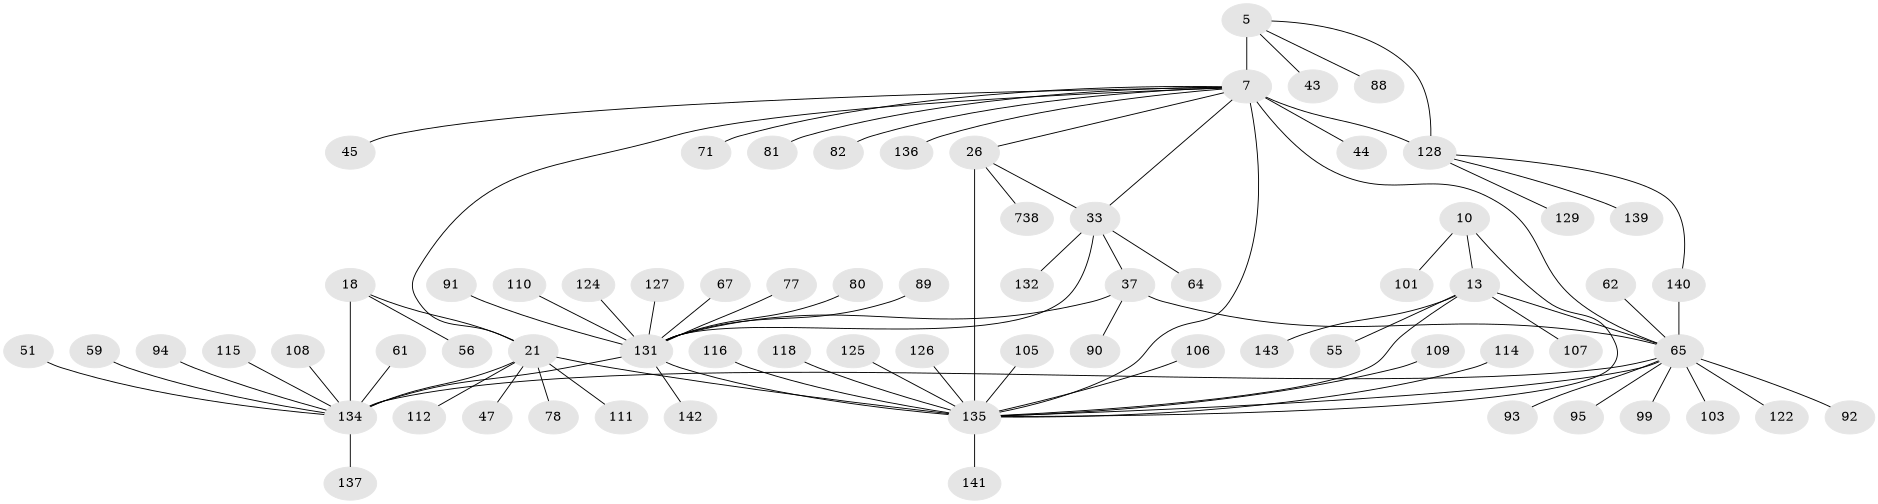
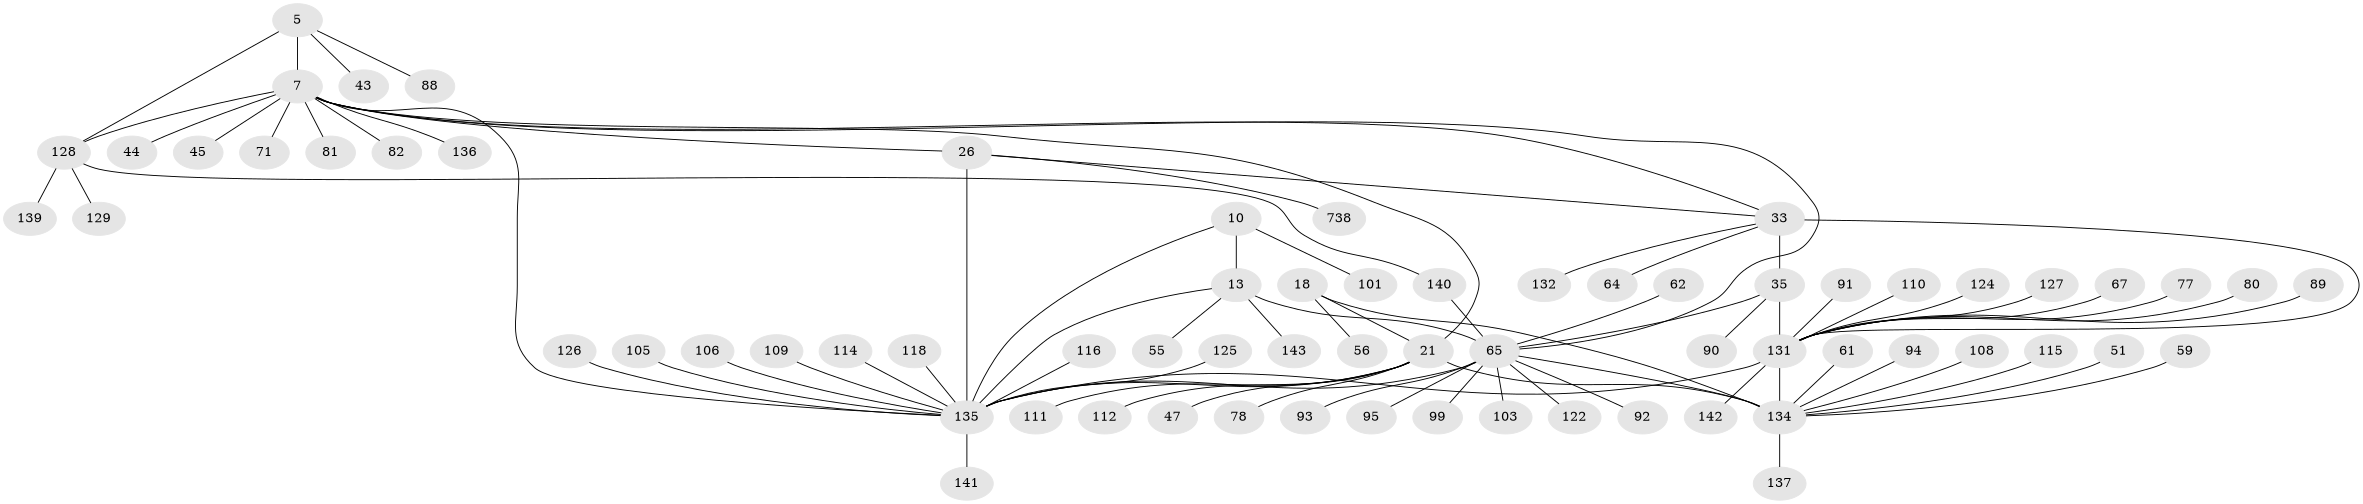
(1130, 285) -> (1780, 285)
(1576, 351) -> none
